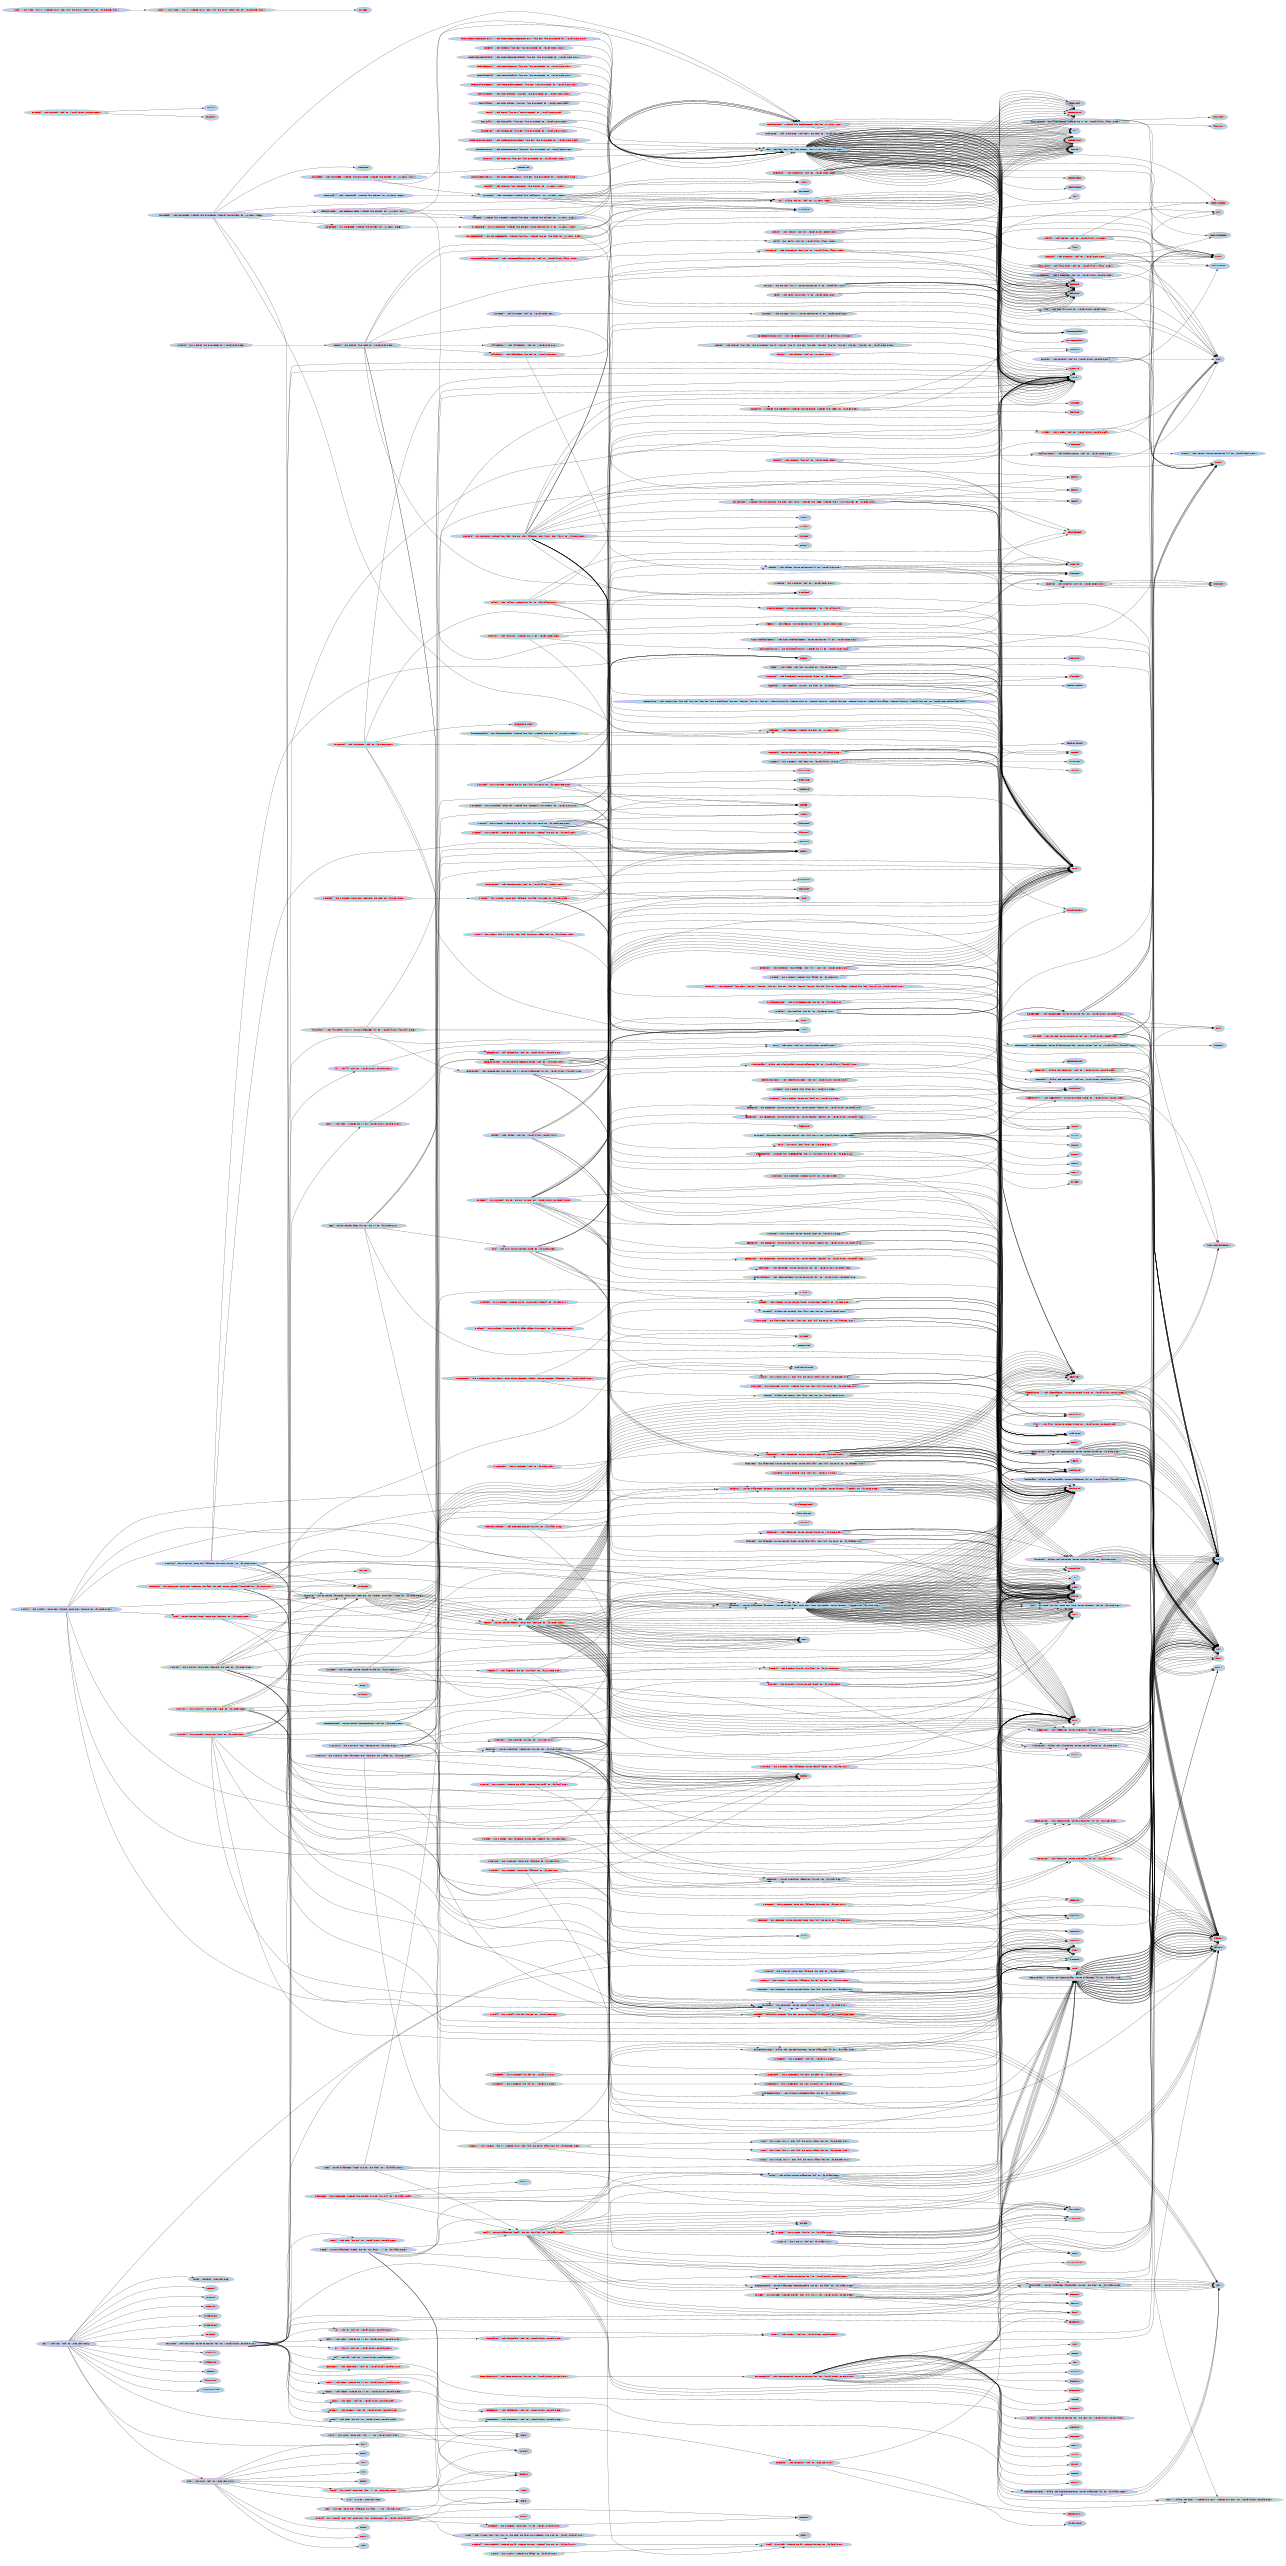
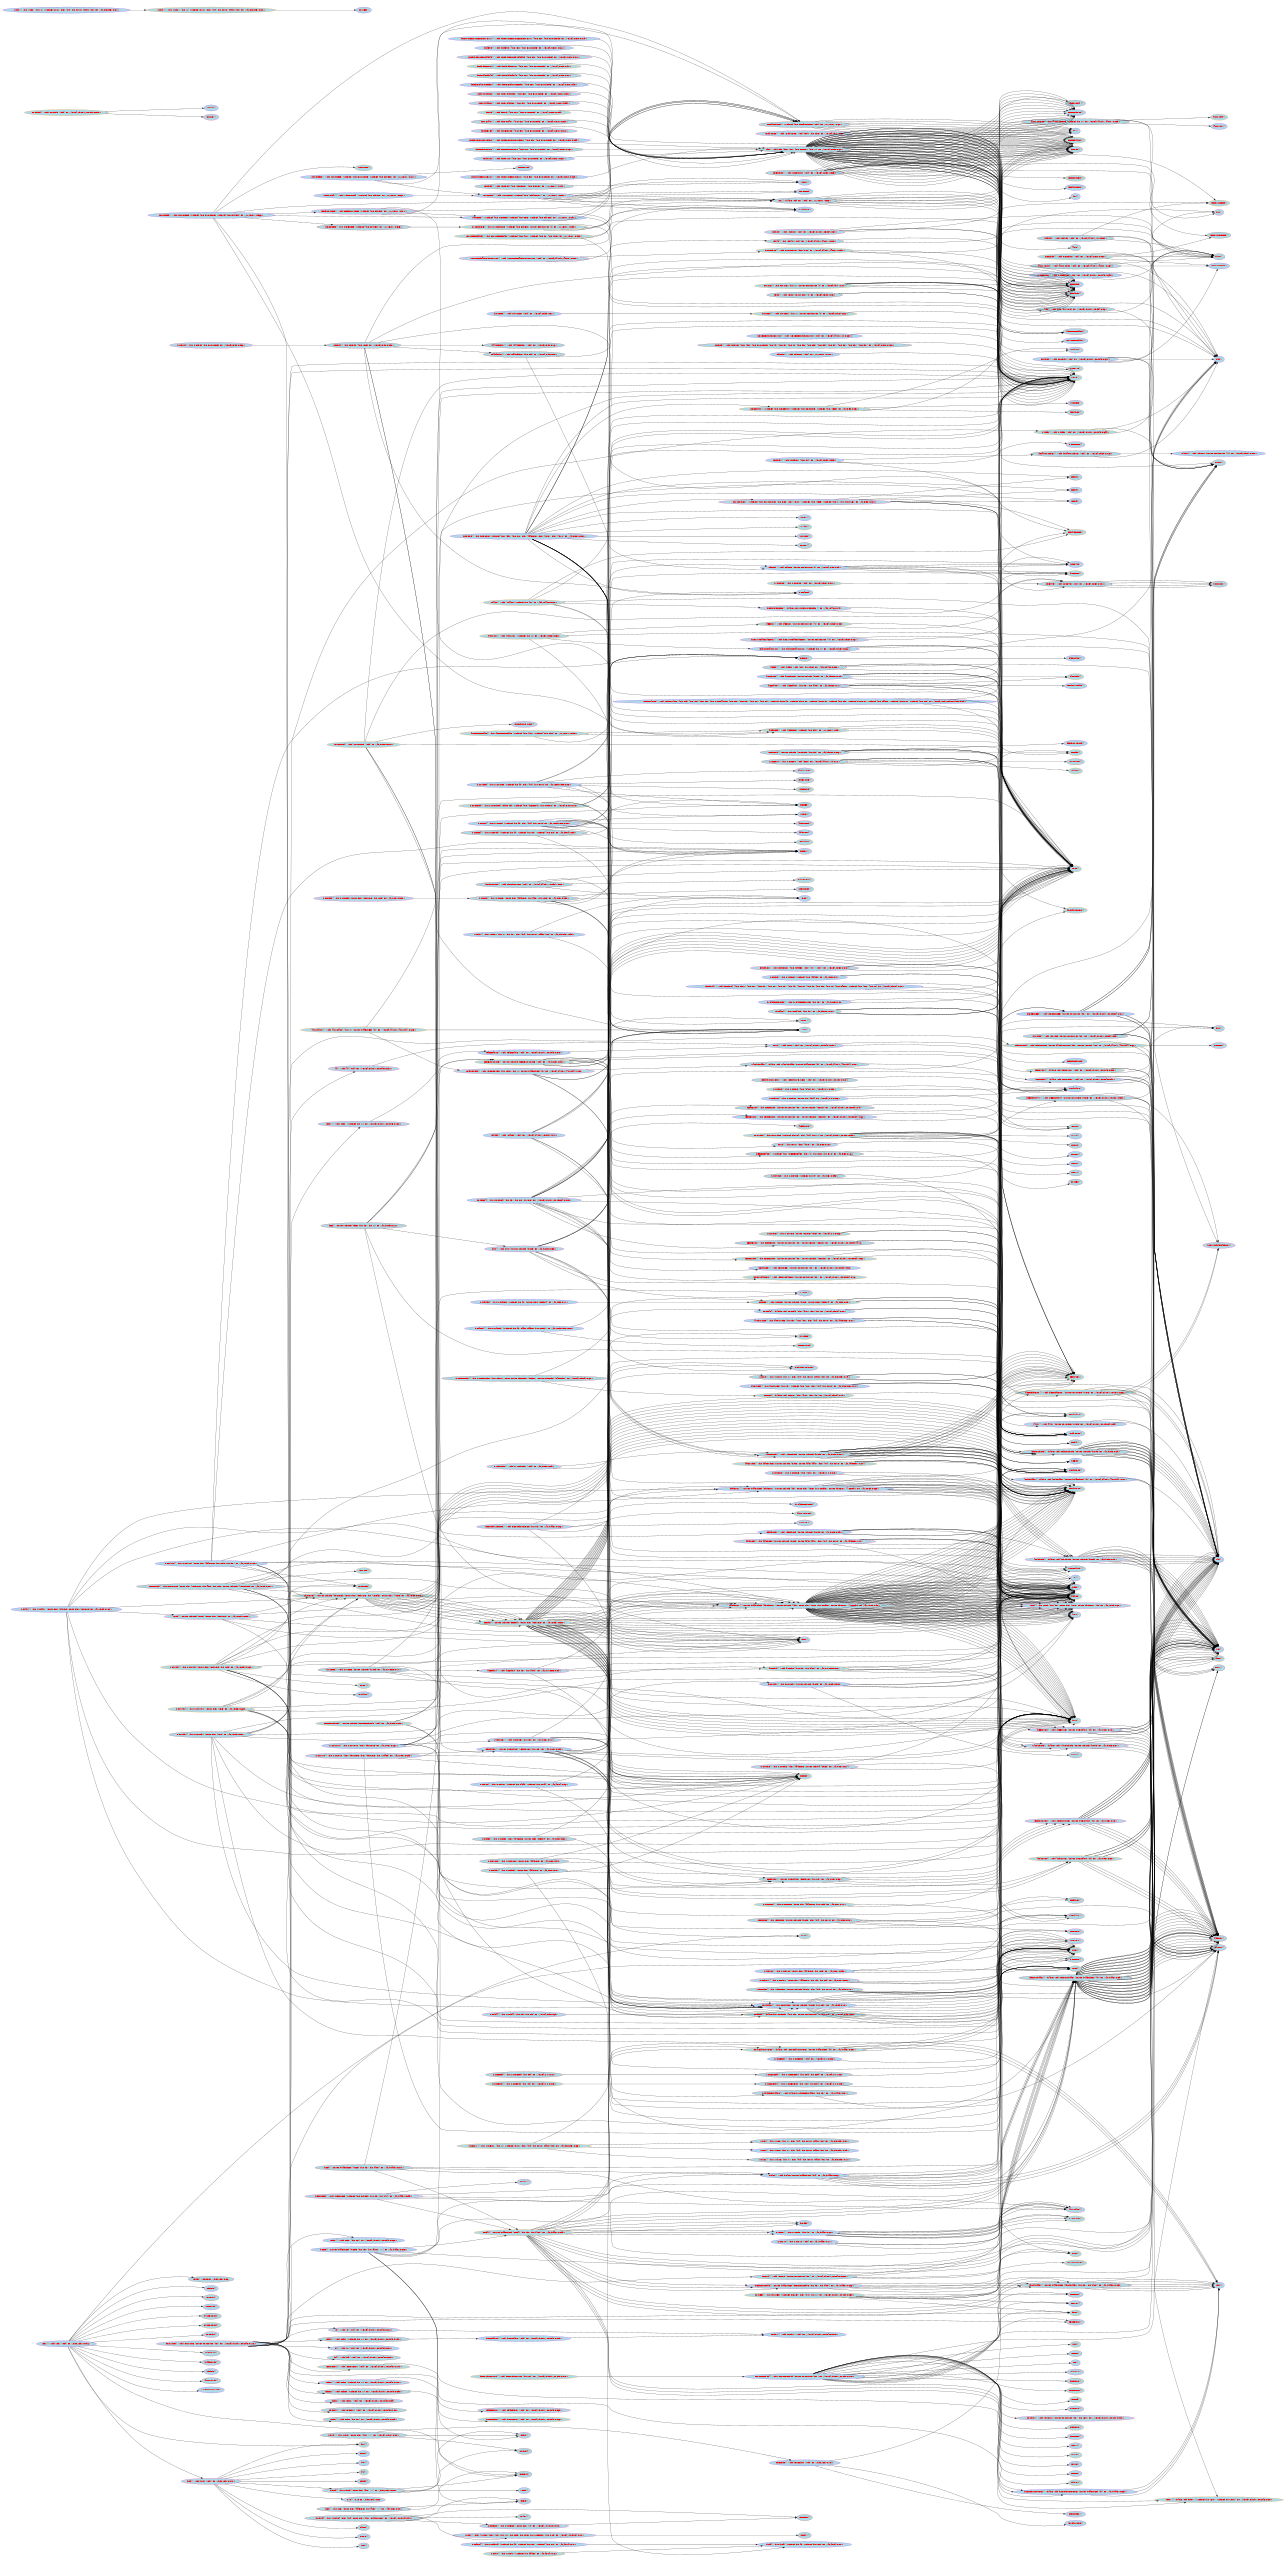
(211, 117) -> (211, 117)
(717, 223) -> none
none -> (458, 1554)
(1075, 2514) -> (1075, 2514)
